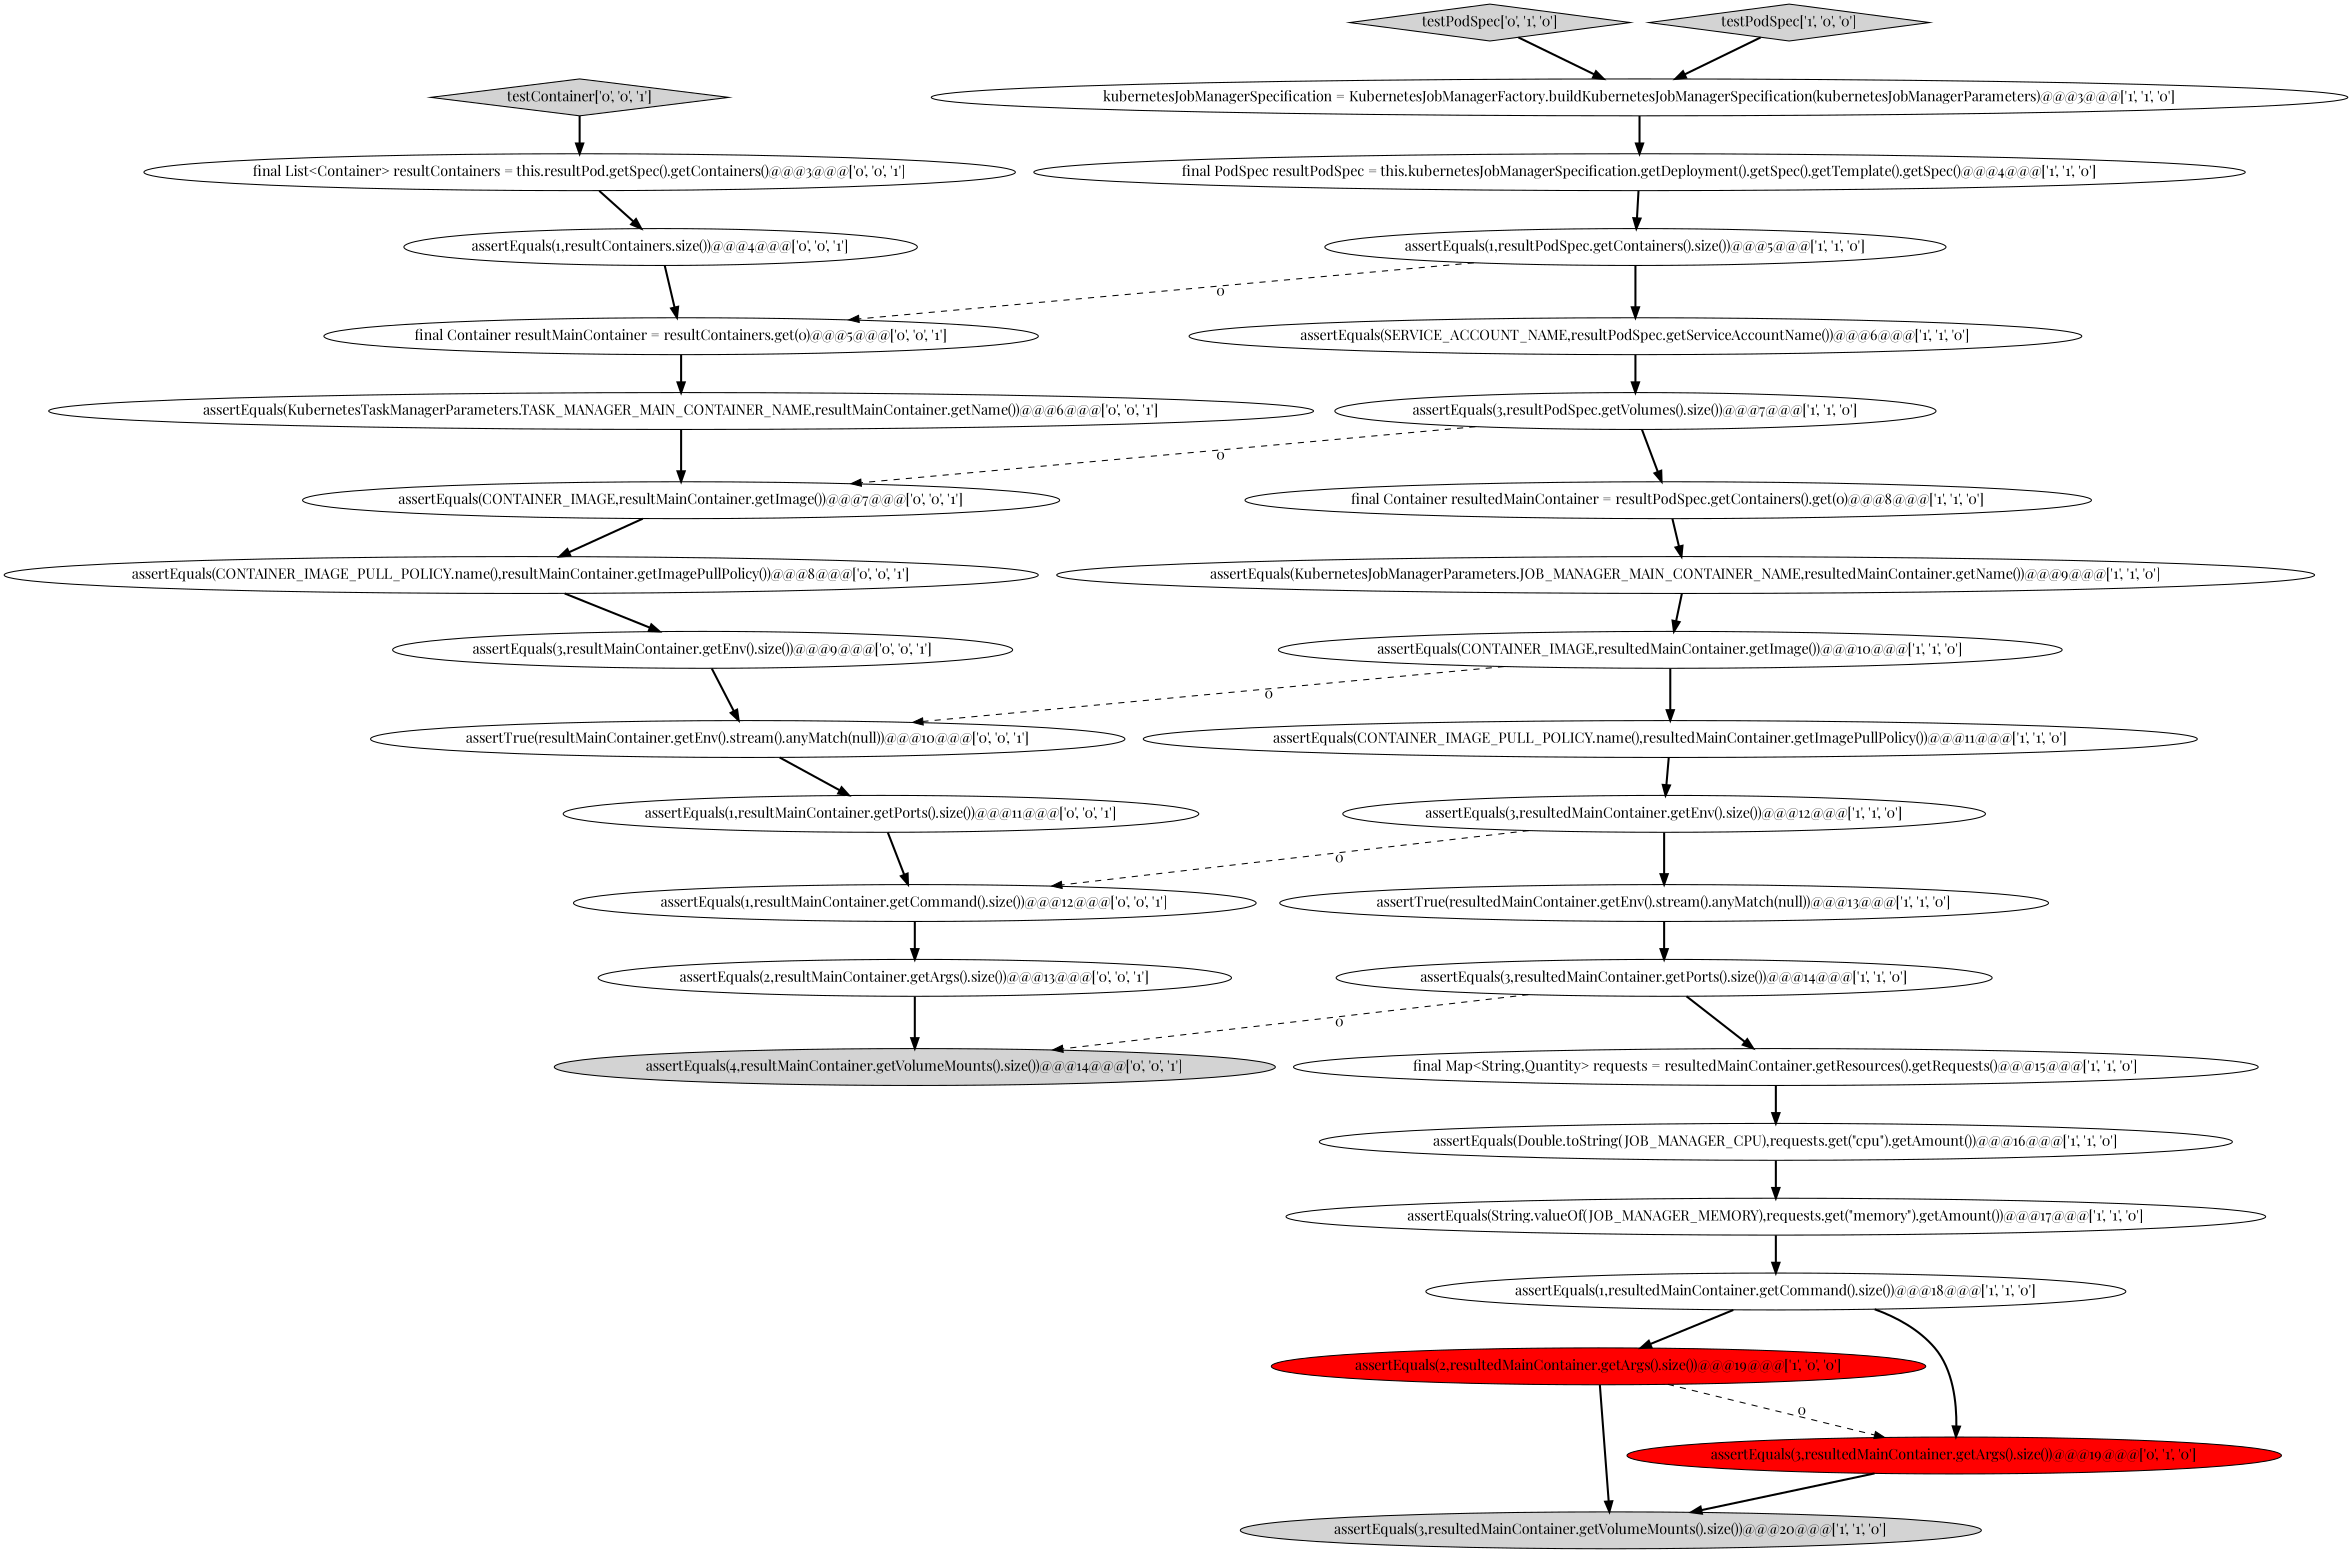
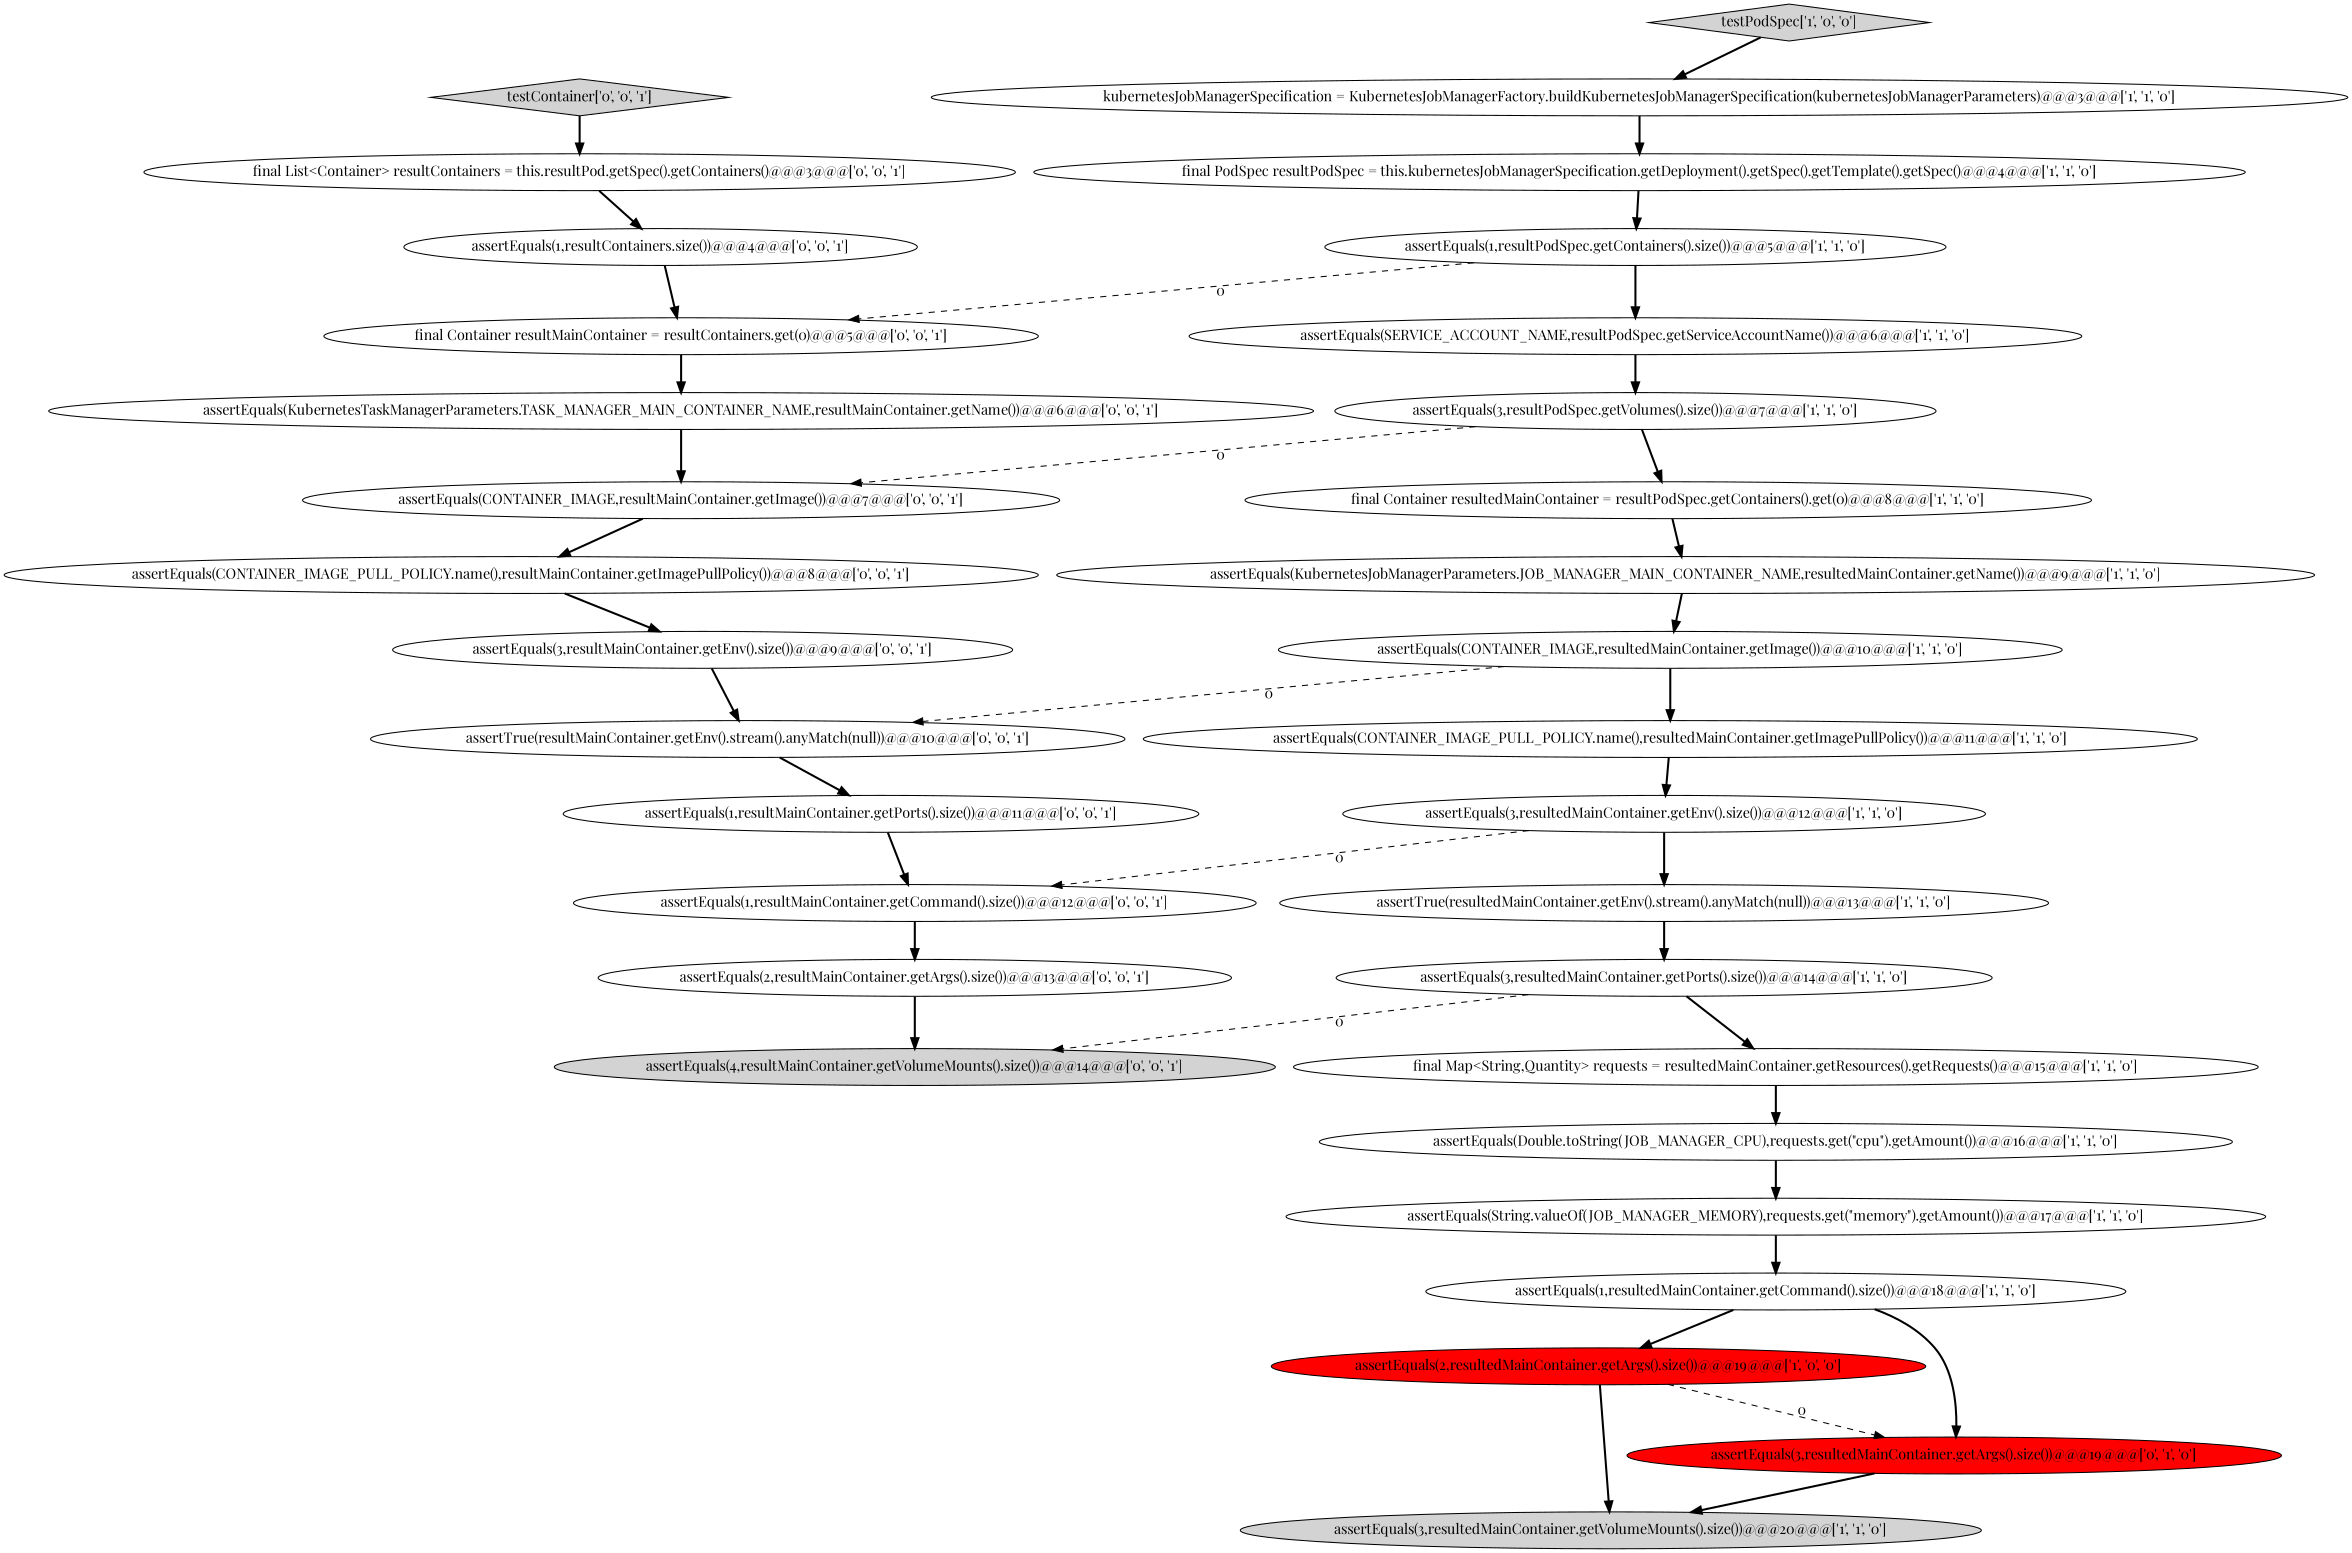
(1490, 23) -> none
